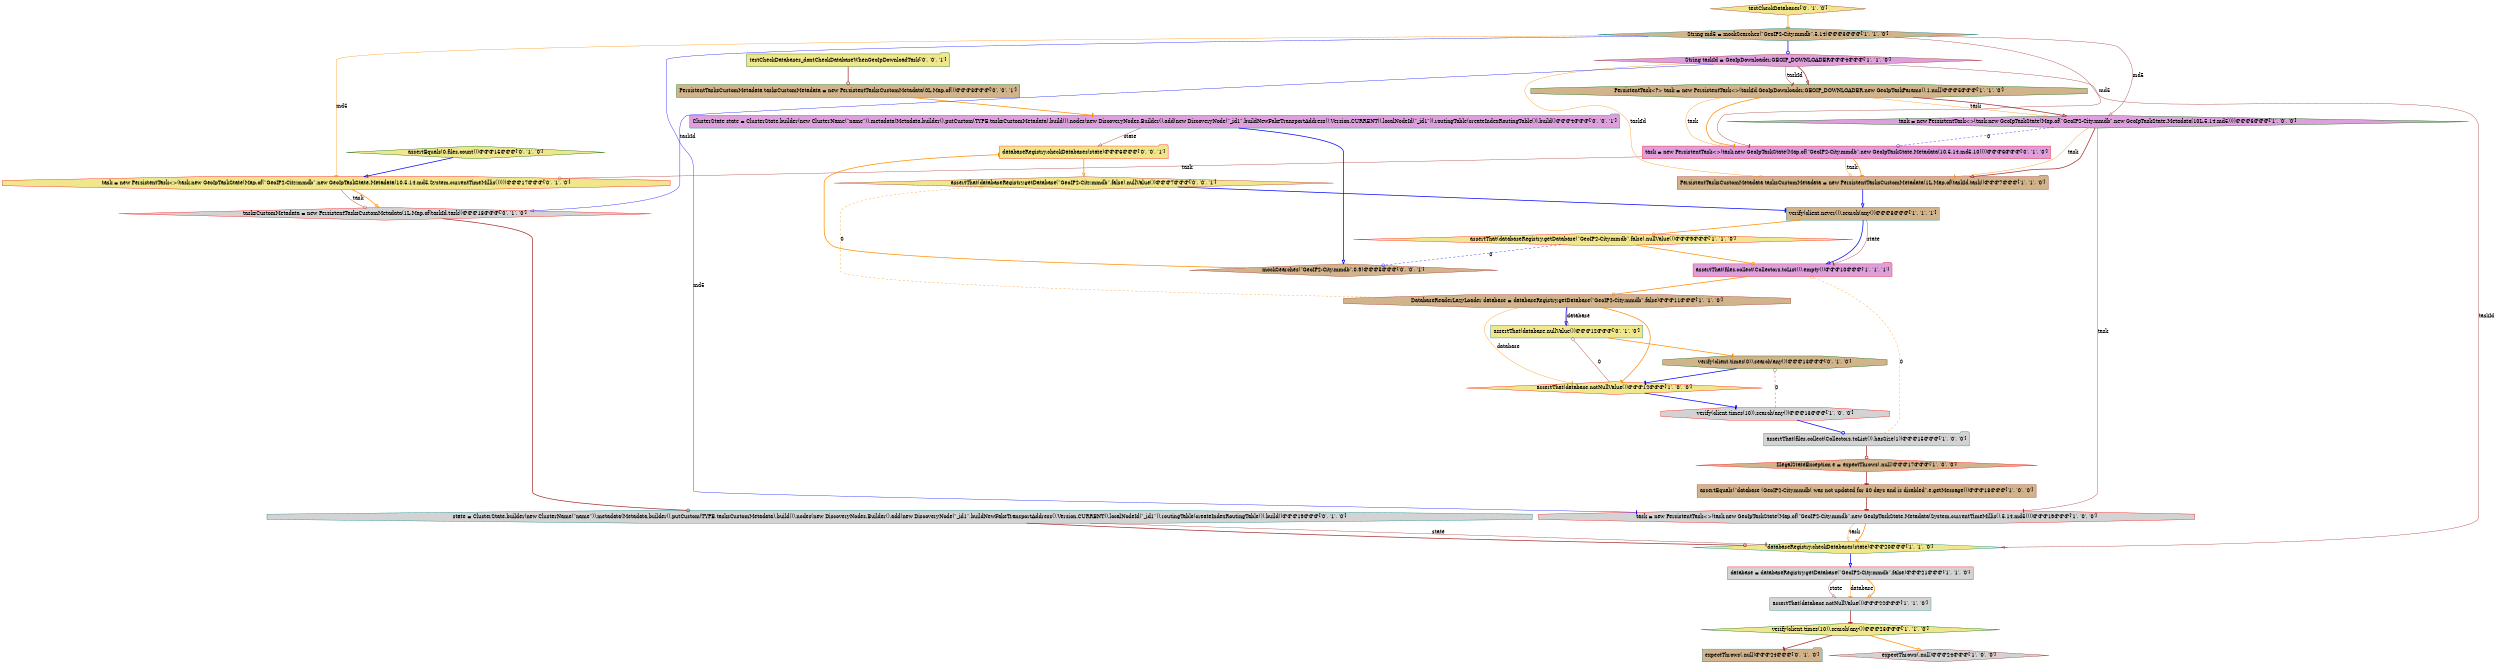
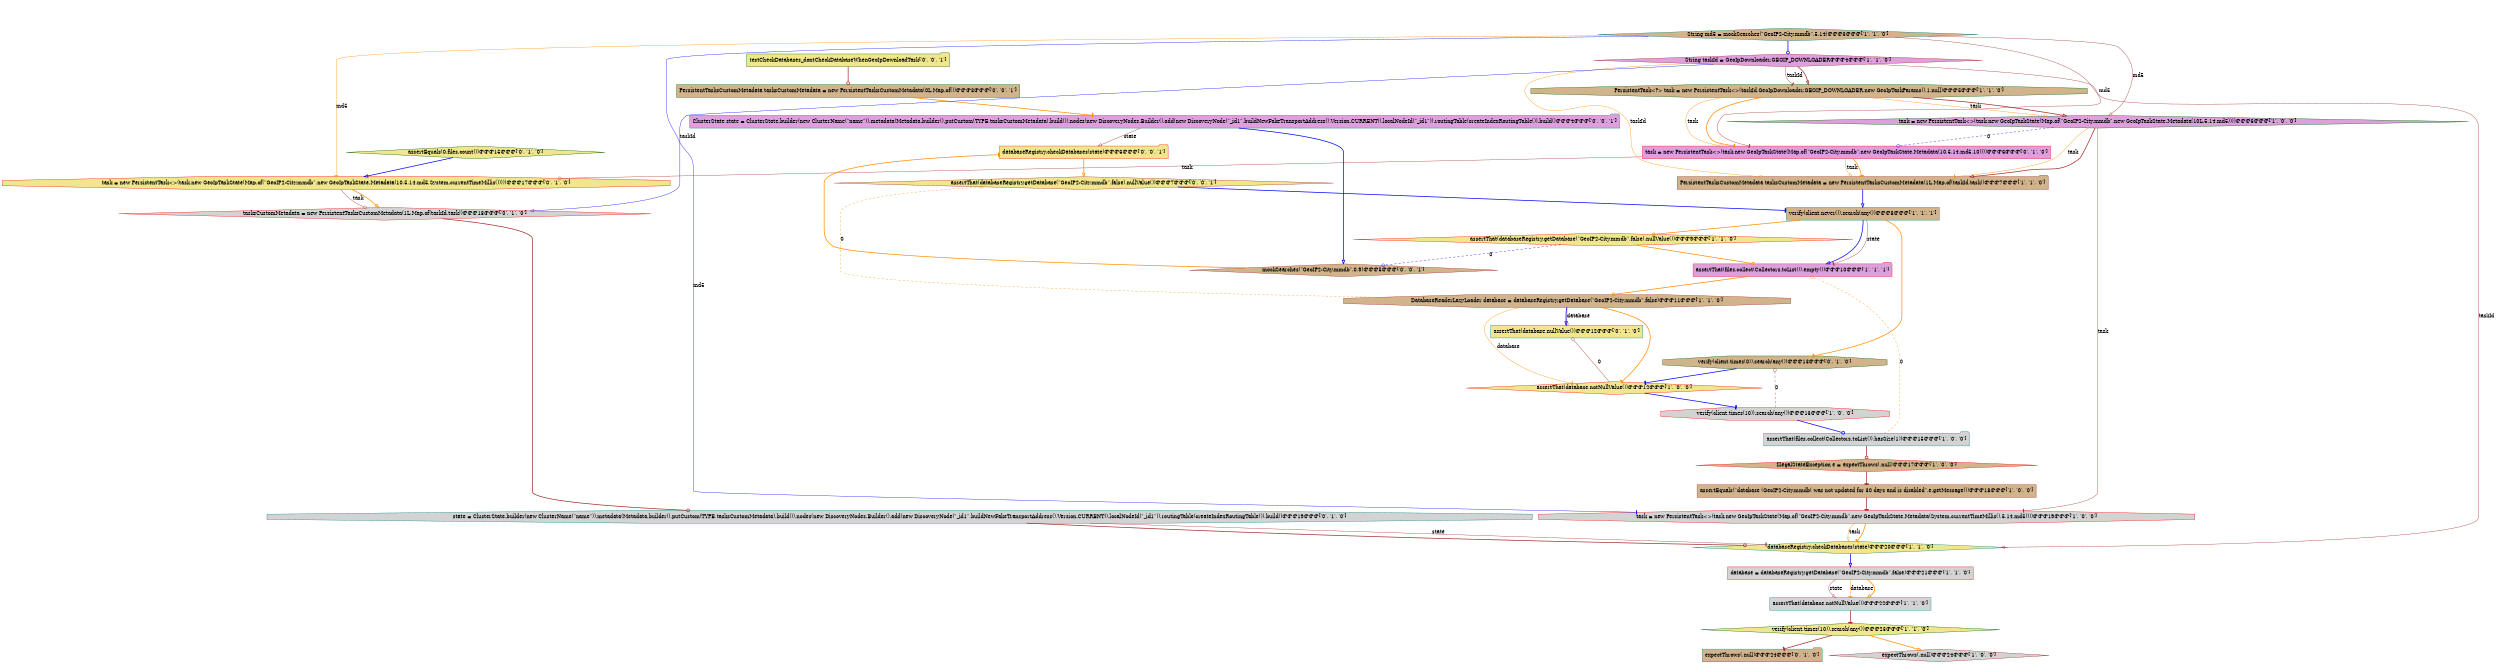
(1788, 9) -> none
(1670, 347) -> (1902, 314)
